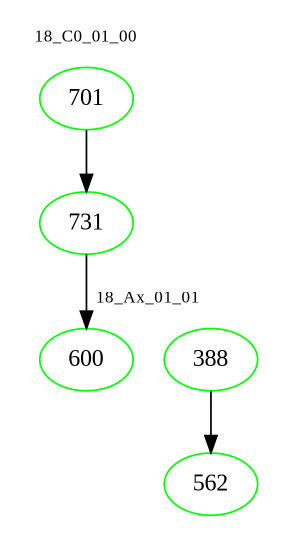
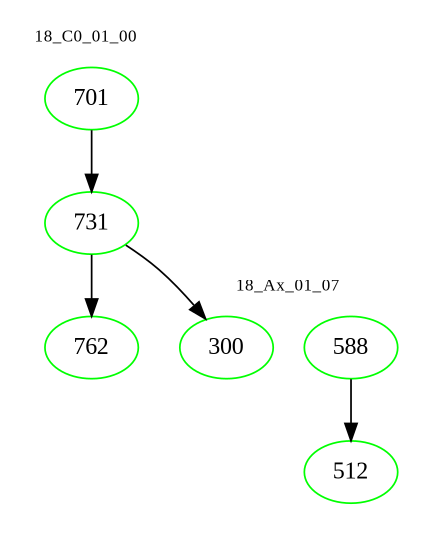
(149, 298) -> (289, 286)
none -> (92, 348)
(86, 360) -> (227, 348)
(211, 360) -> (351, 348)
(211, 484) -> (351, 472)
